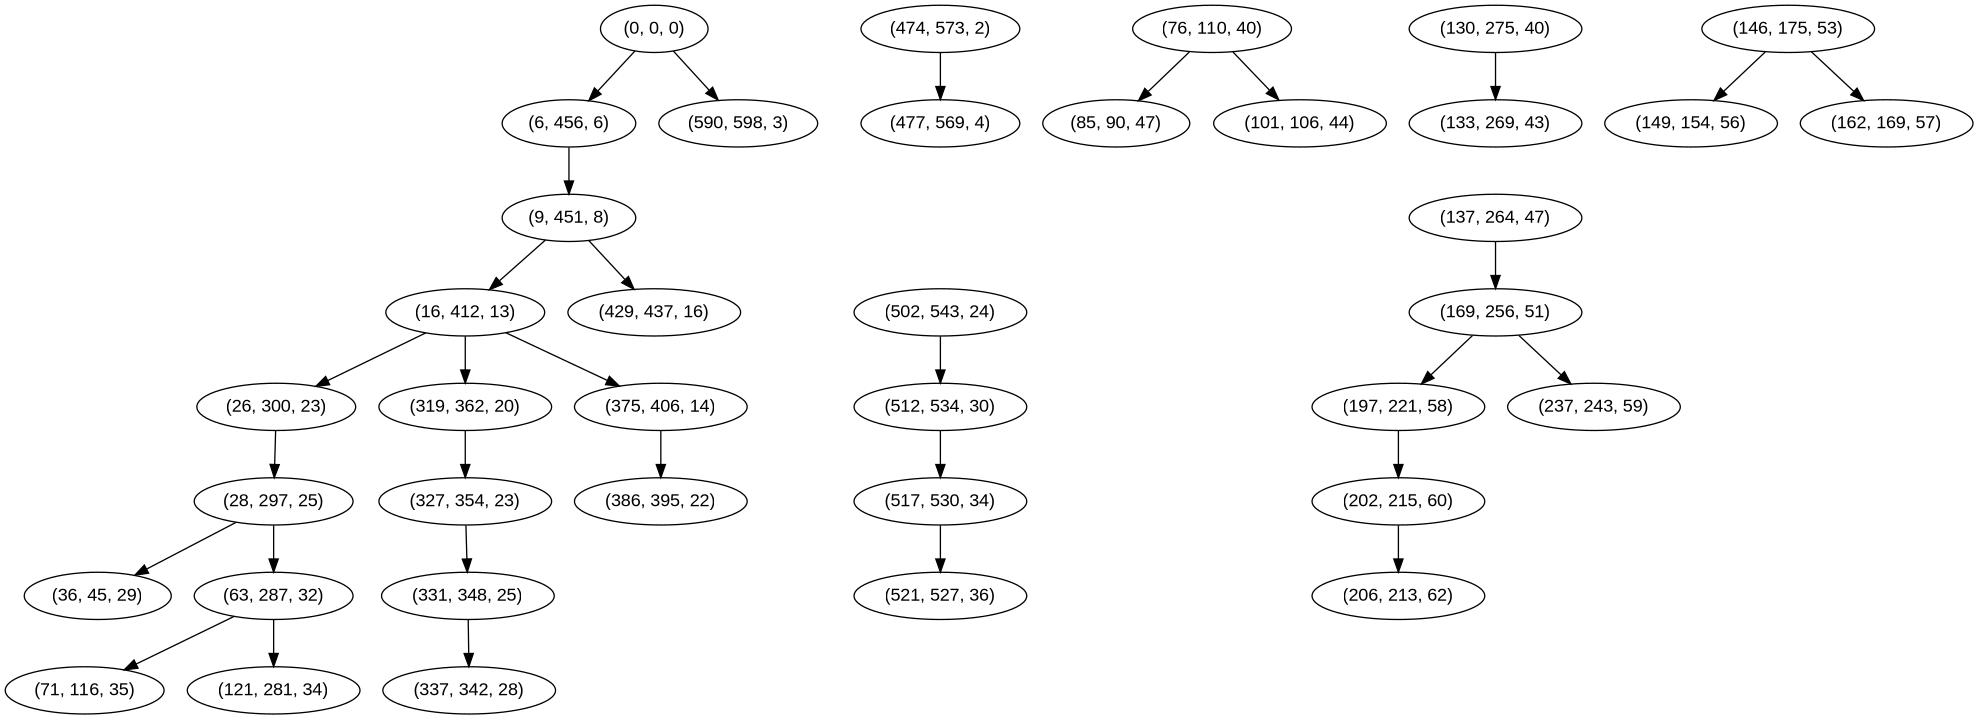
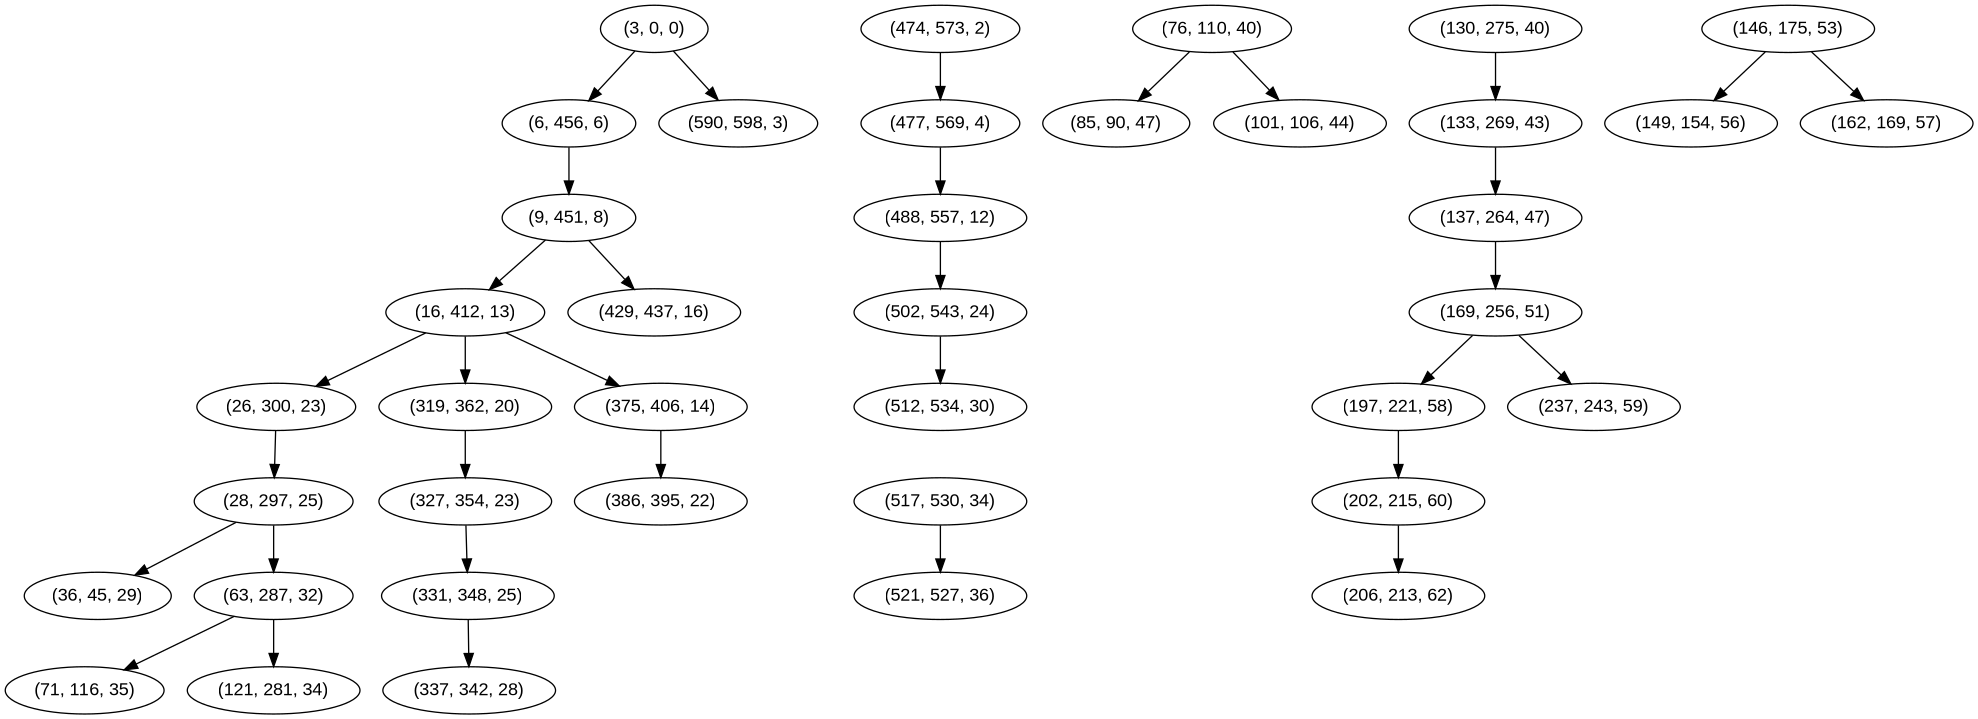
(654, 29) -> (654, 29)
none -> (1496, 164)
none -> (940, 218)
(940, 448) -> none
